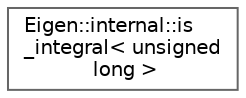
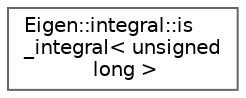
(123, 49) -> (123, 49)
